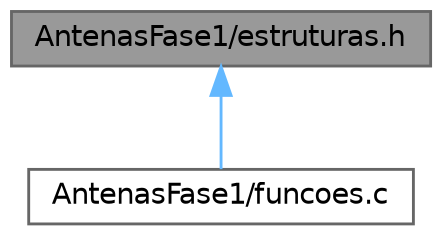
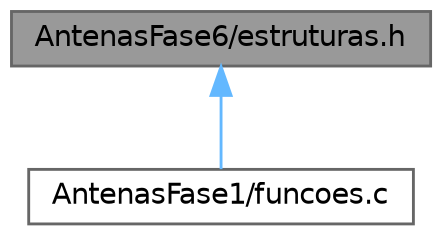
(221, 39) -> (221, 39)
